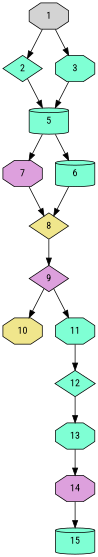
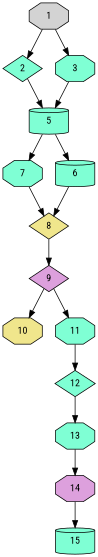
(23, 174) -> (23, 174)
